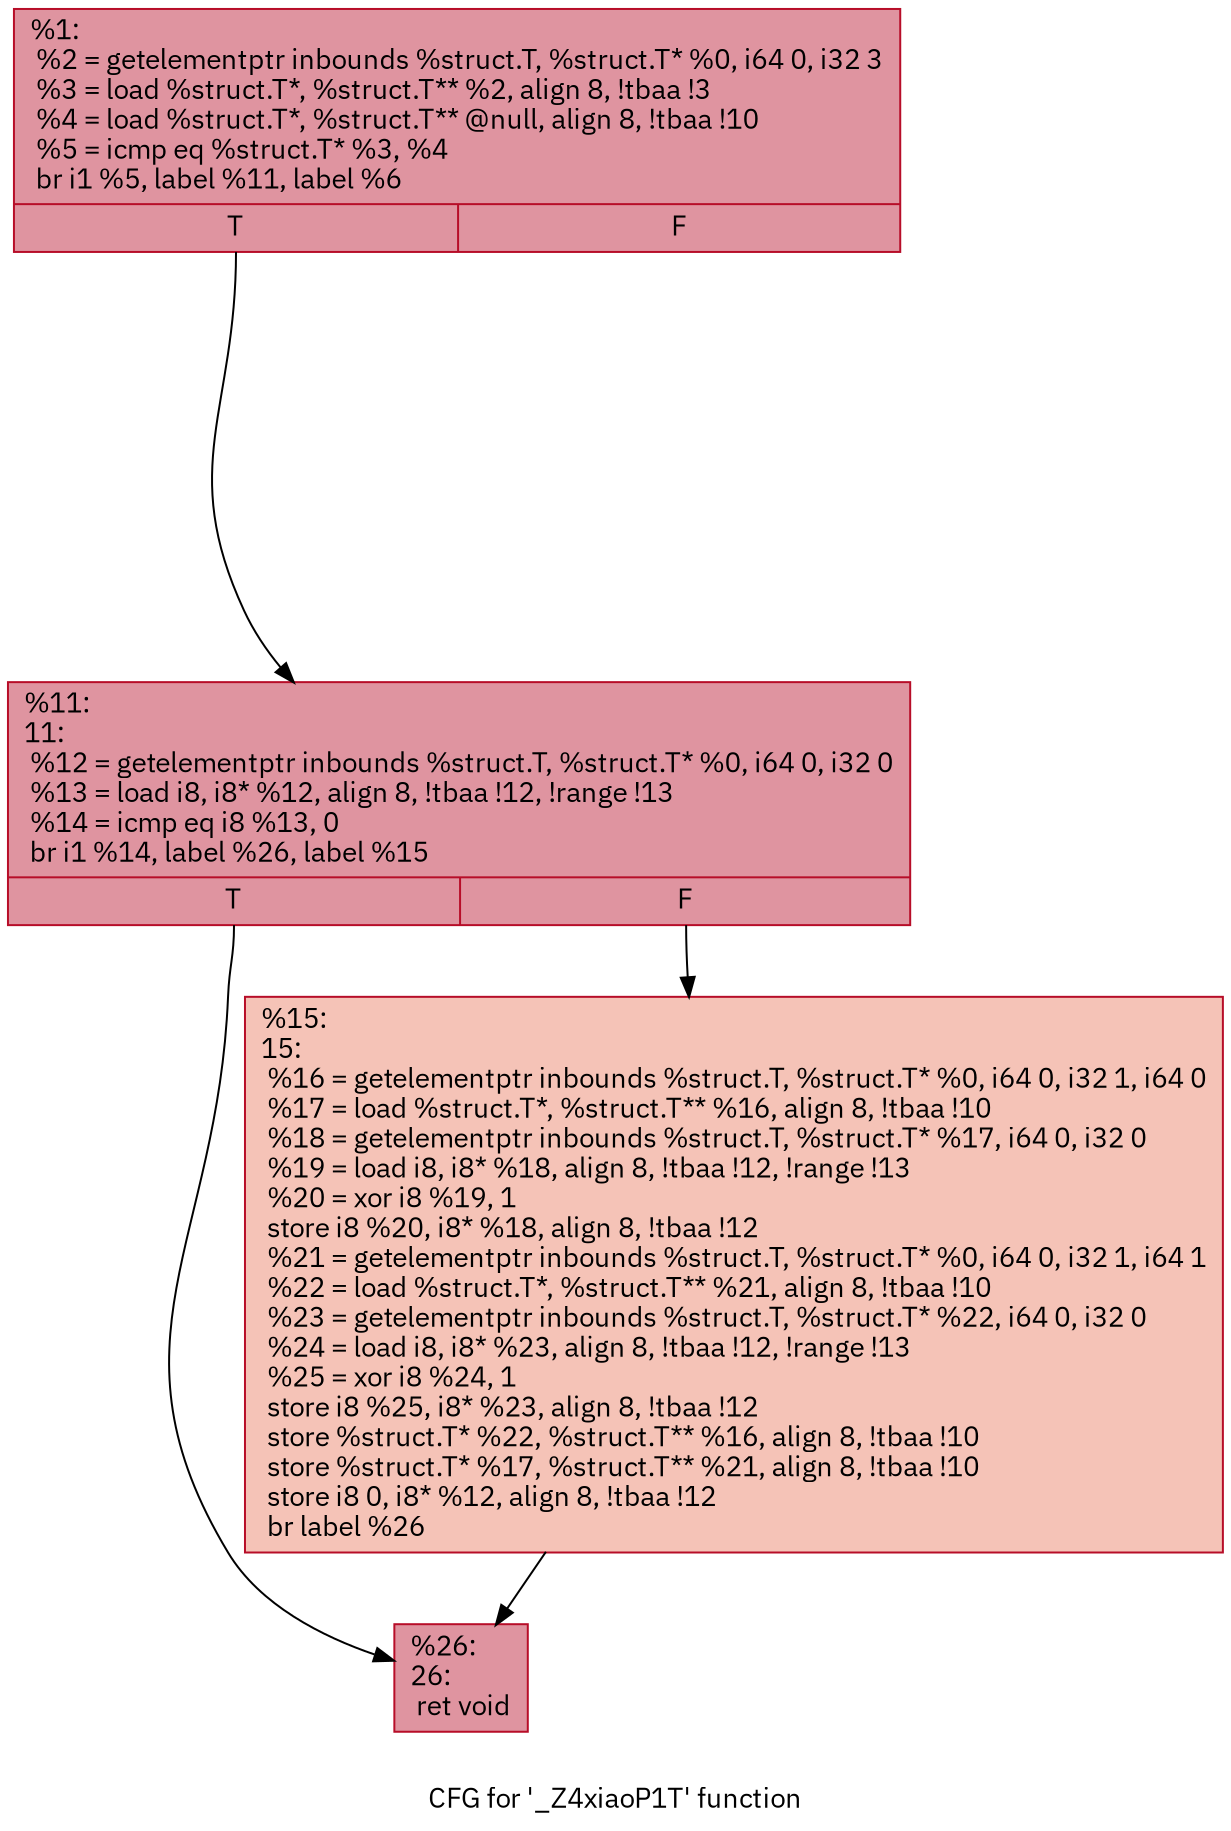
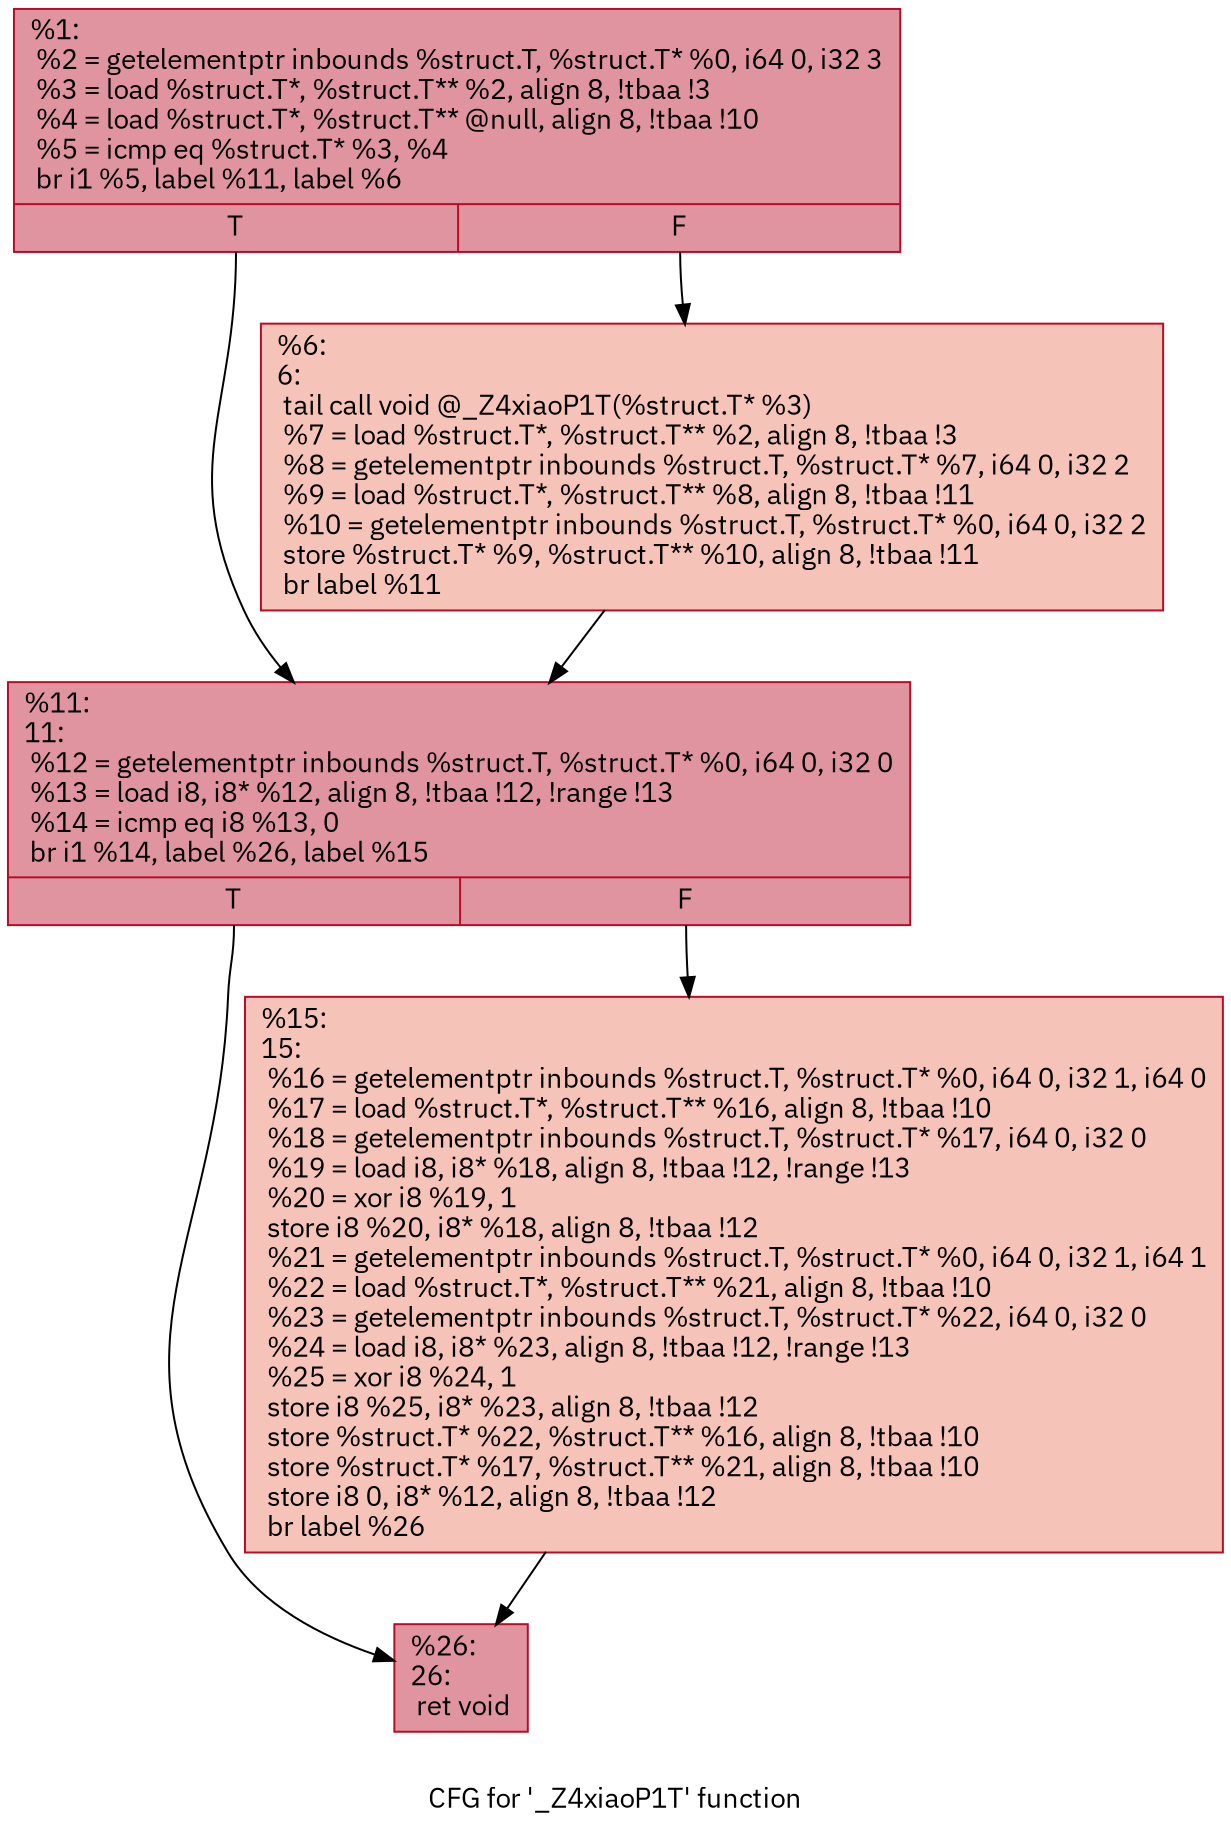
none -> (712, 467)
